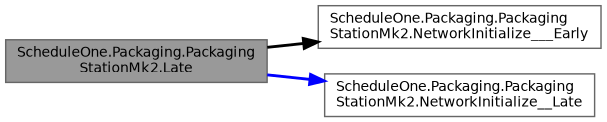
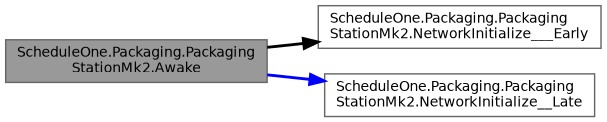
(136, 61) -> (136, 61)
